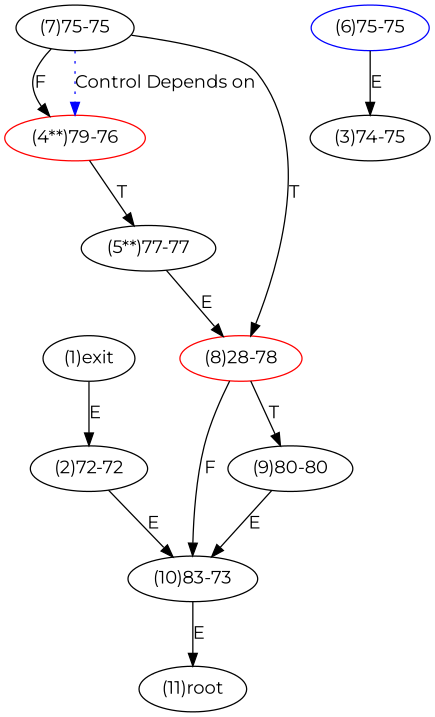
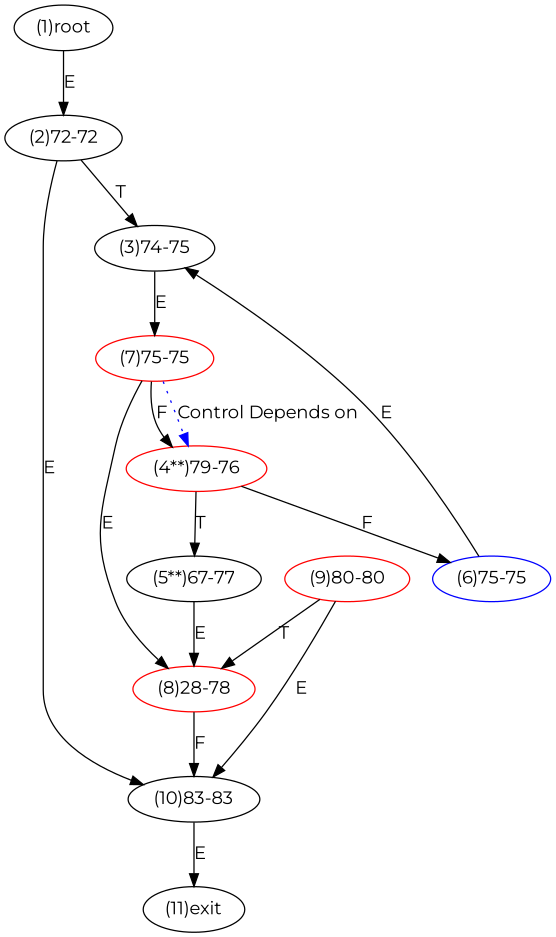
(75, 28) -> (155, 358)
none -> (105, 188)
(295, 193) -> (108, 524)
(149, 248) -> (194, 579)
none -> (155, 297)
(89, 358) -> (64, 28)
(263, 407) -> (276, 630)
(290, 469) -> (347, 579)
none -> (340, 522)
(193, 579) -> (194, 799)
(193, 689) -> (194, 909)
